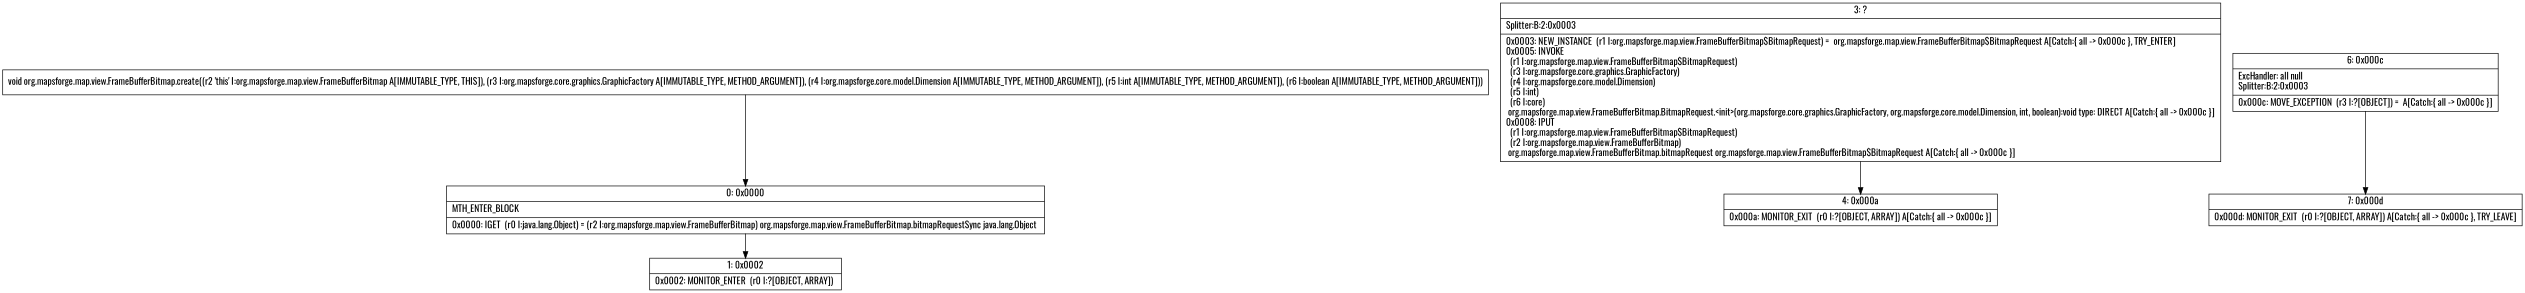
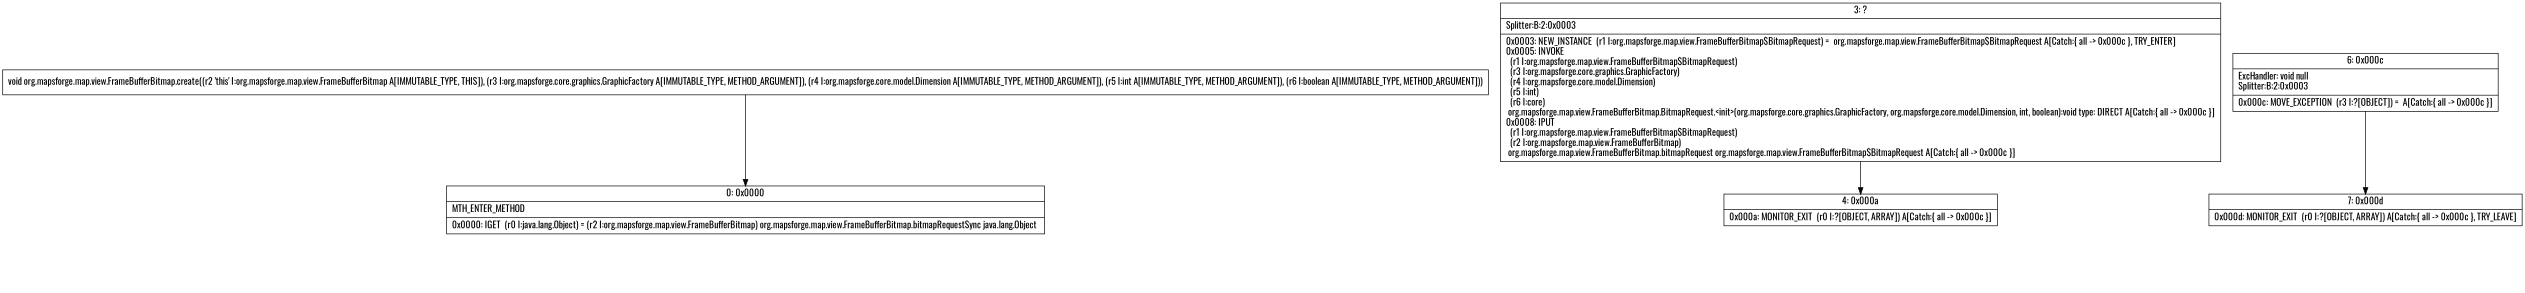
(2271, 77) -> (2273, 77)
(486, 209) -> (489, 209)
(746, 274) -> none
